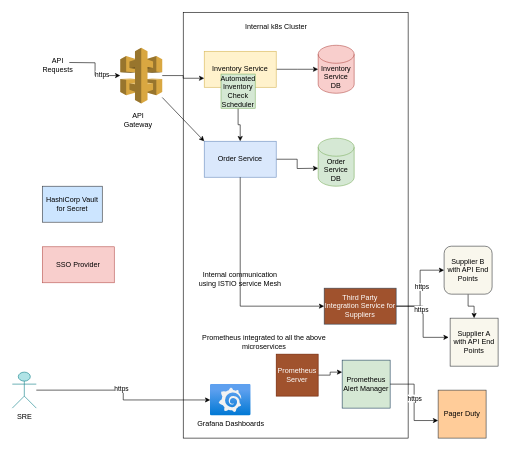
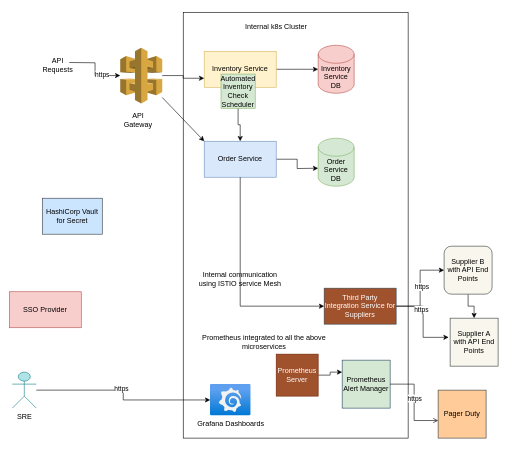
(72, 204) -> (72, 216)
(78, 265) -> (45, 310)
(432, 421) -> (434, 421)
